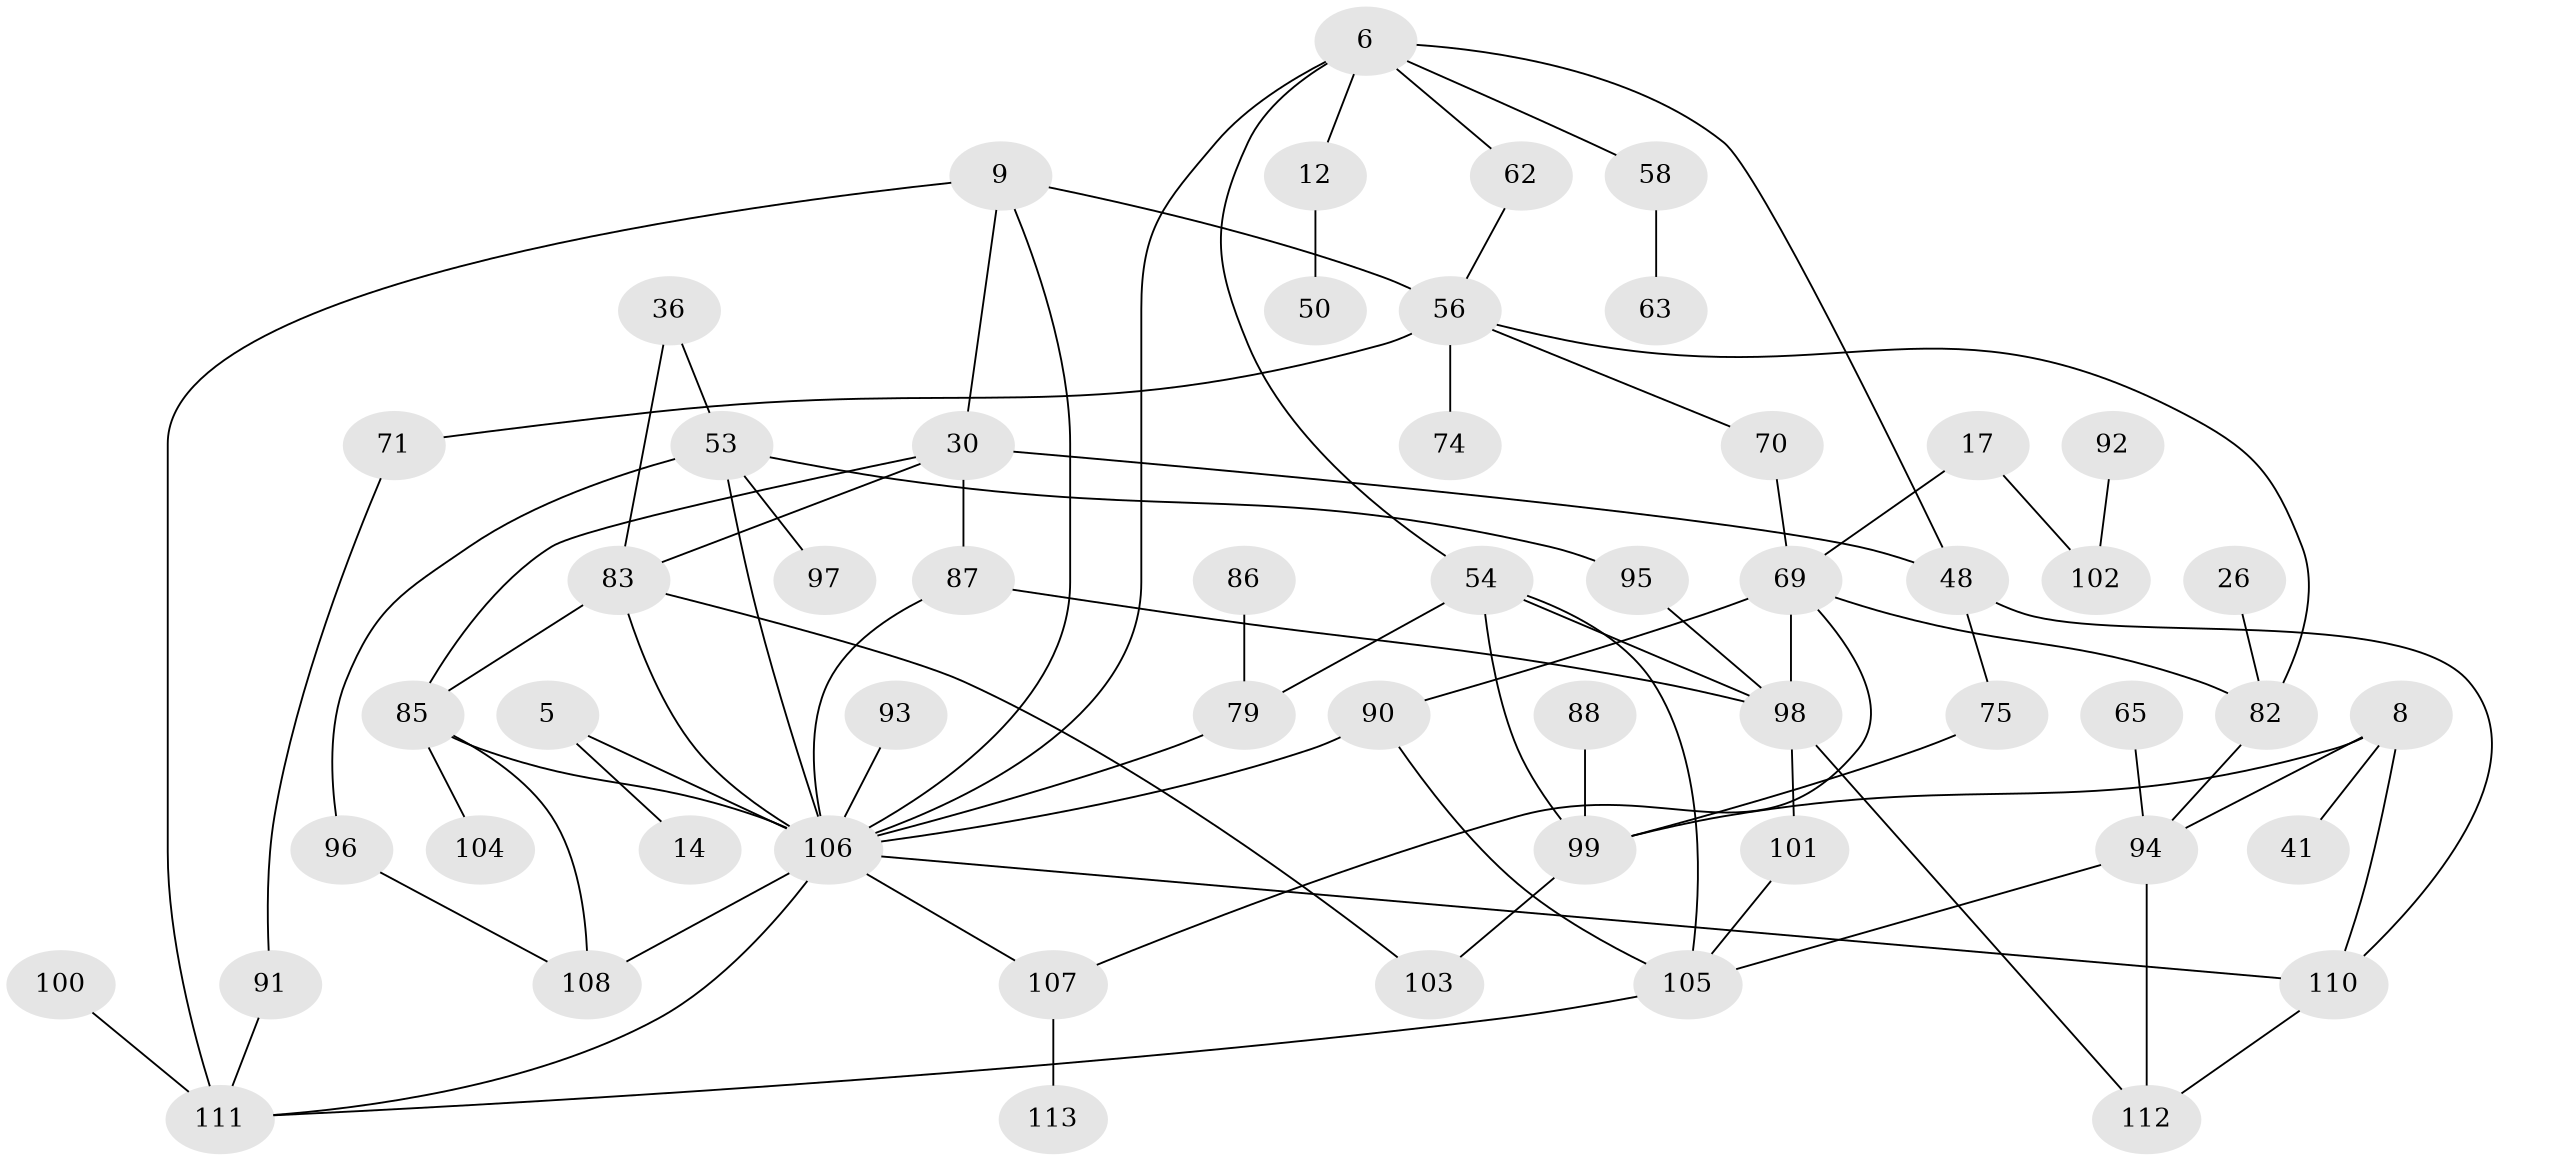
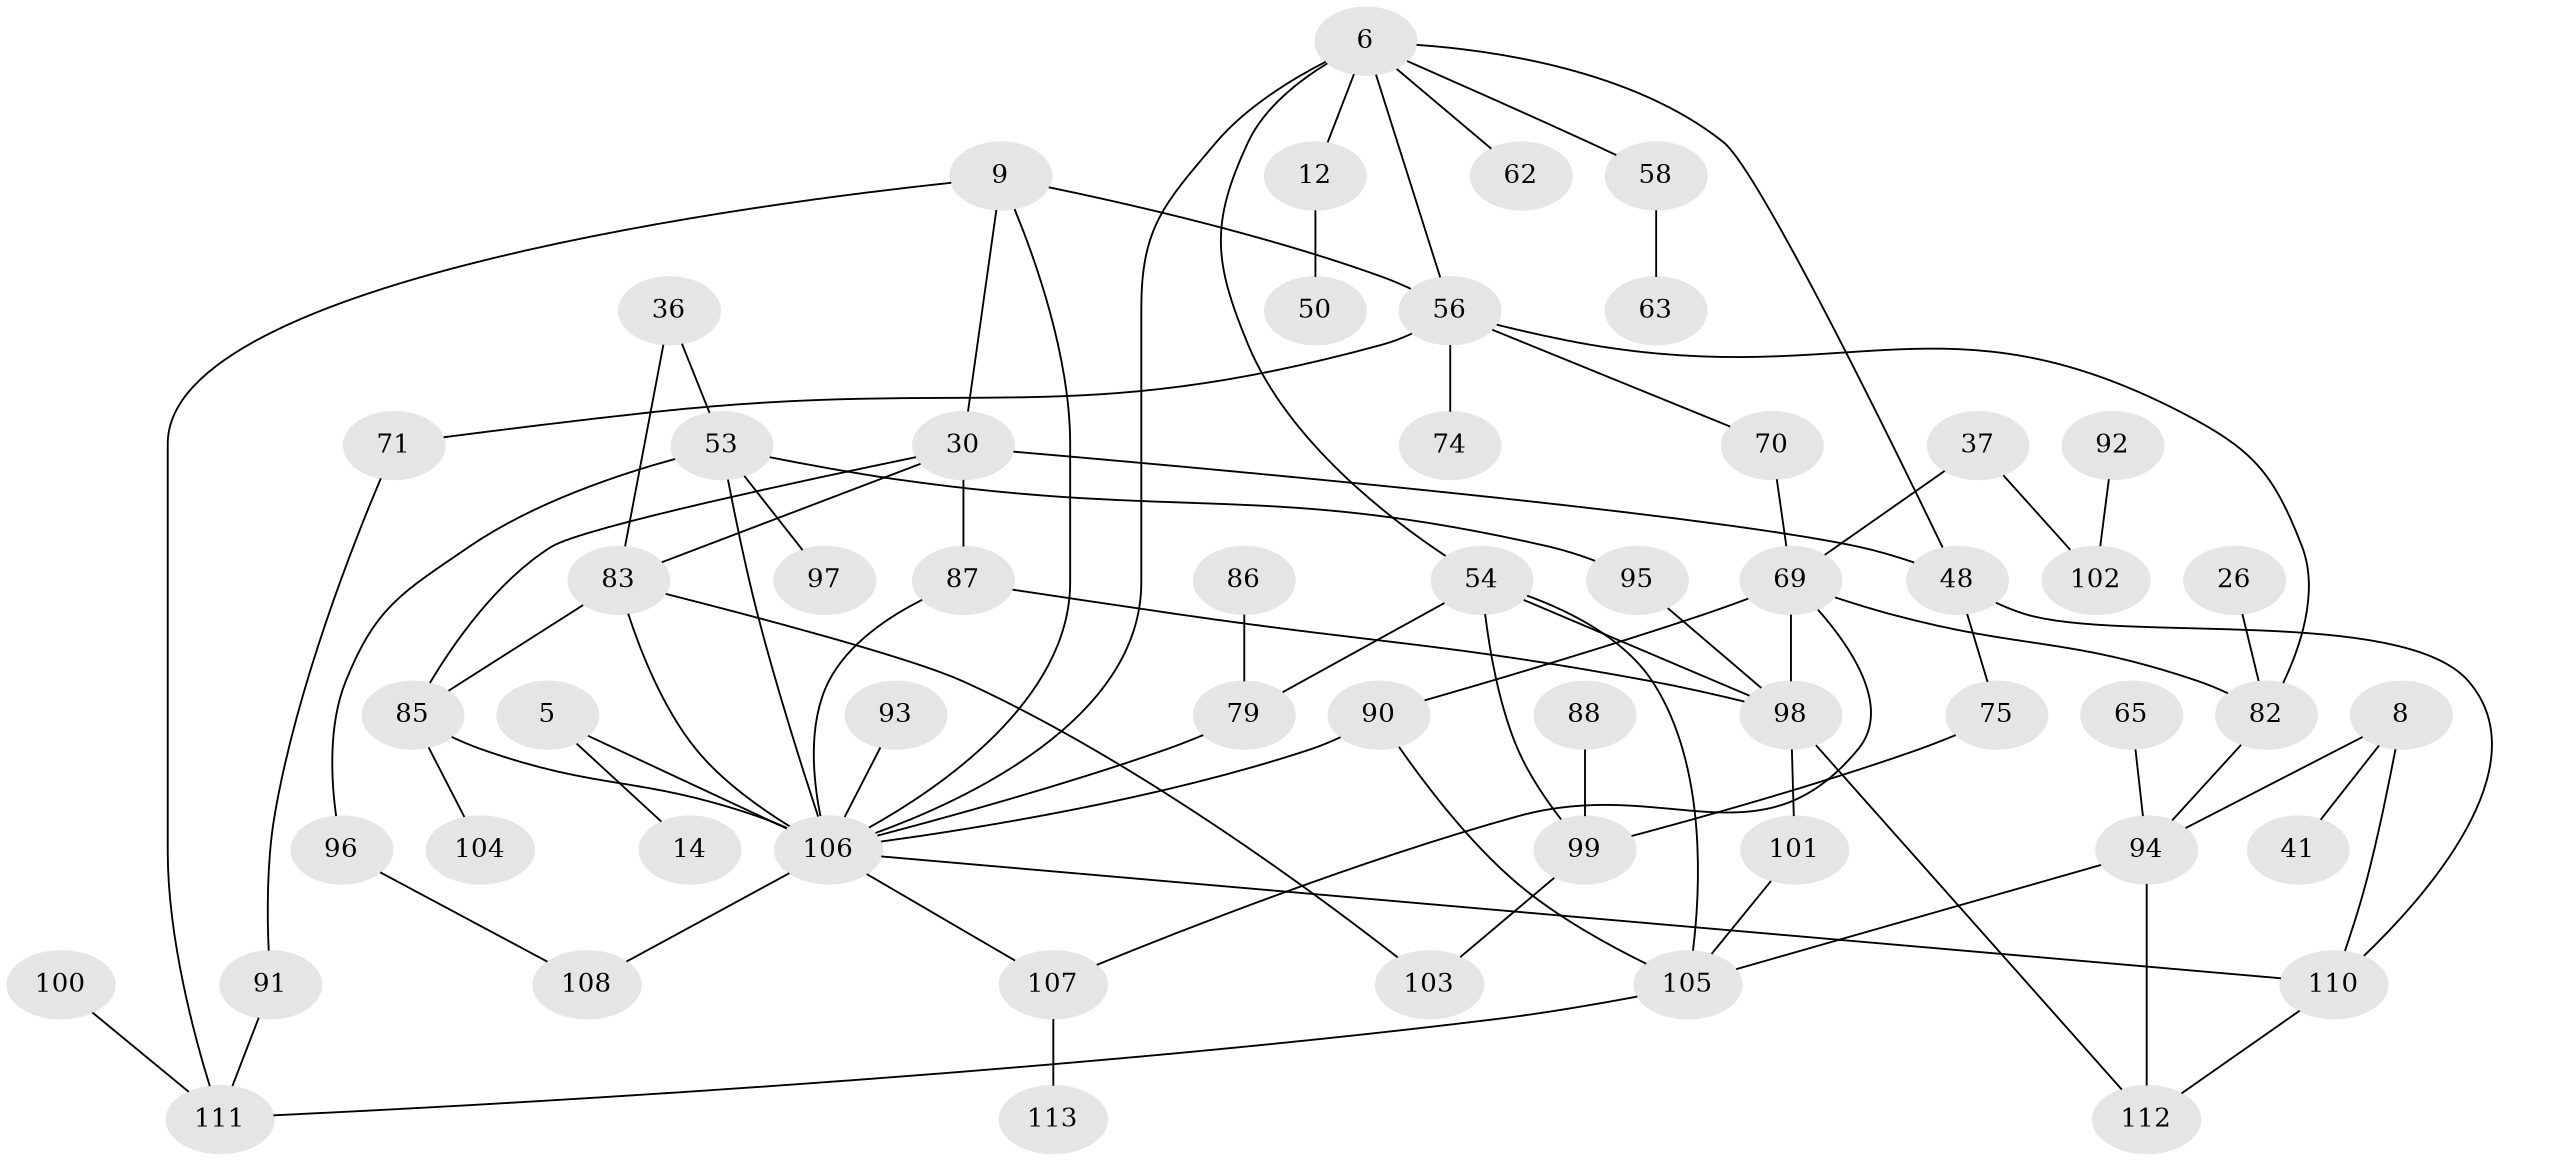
(1486, 243) -> (1408, 176)
(1978, 446) -> (1978, 446)
(1999, 794) -> none
(555, 822) -> none
(569, 1057) -> none
